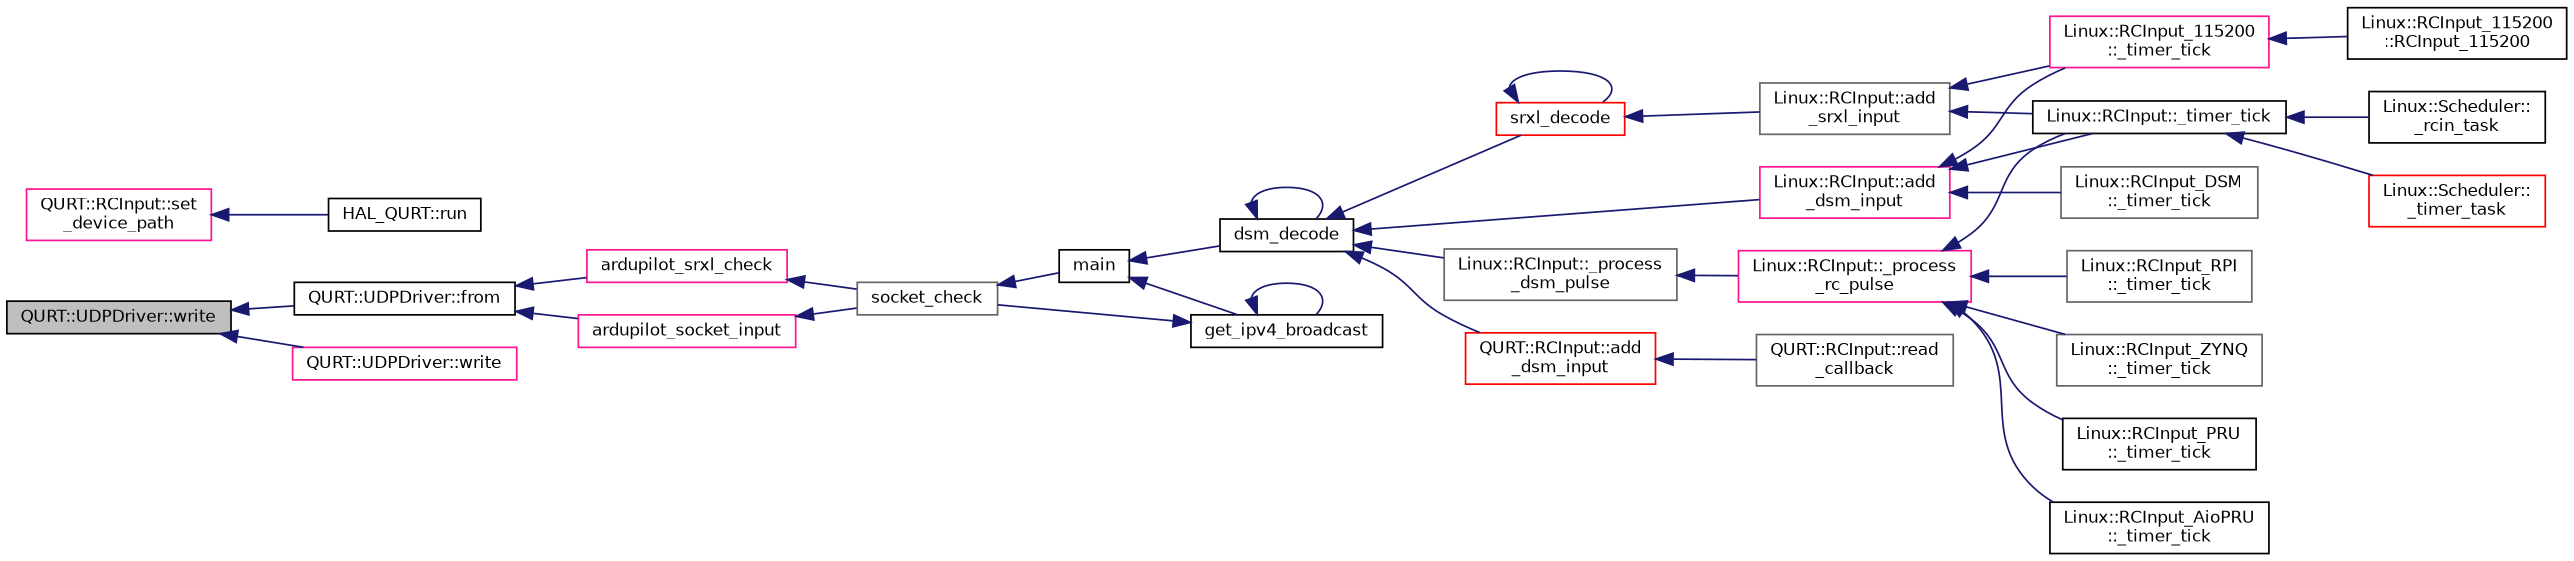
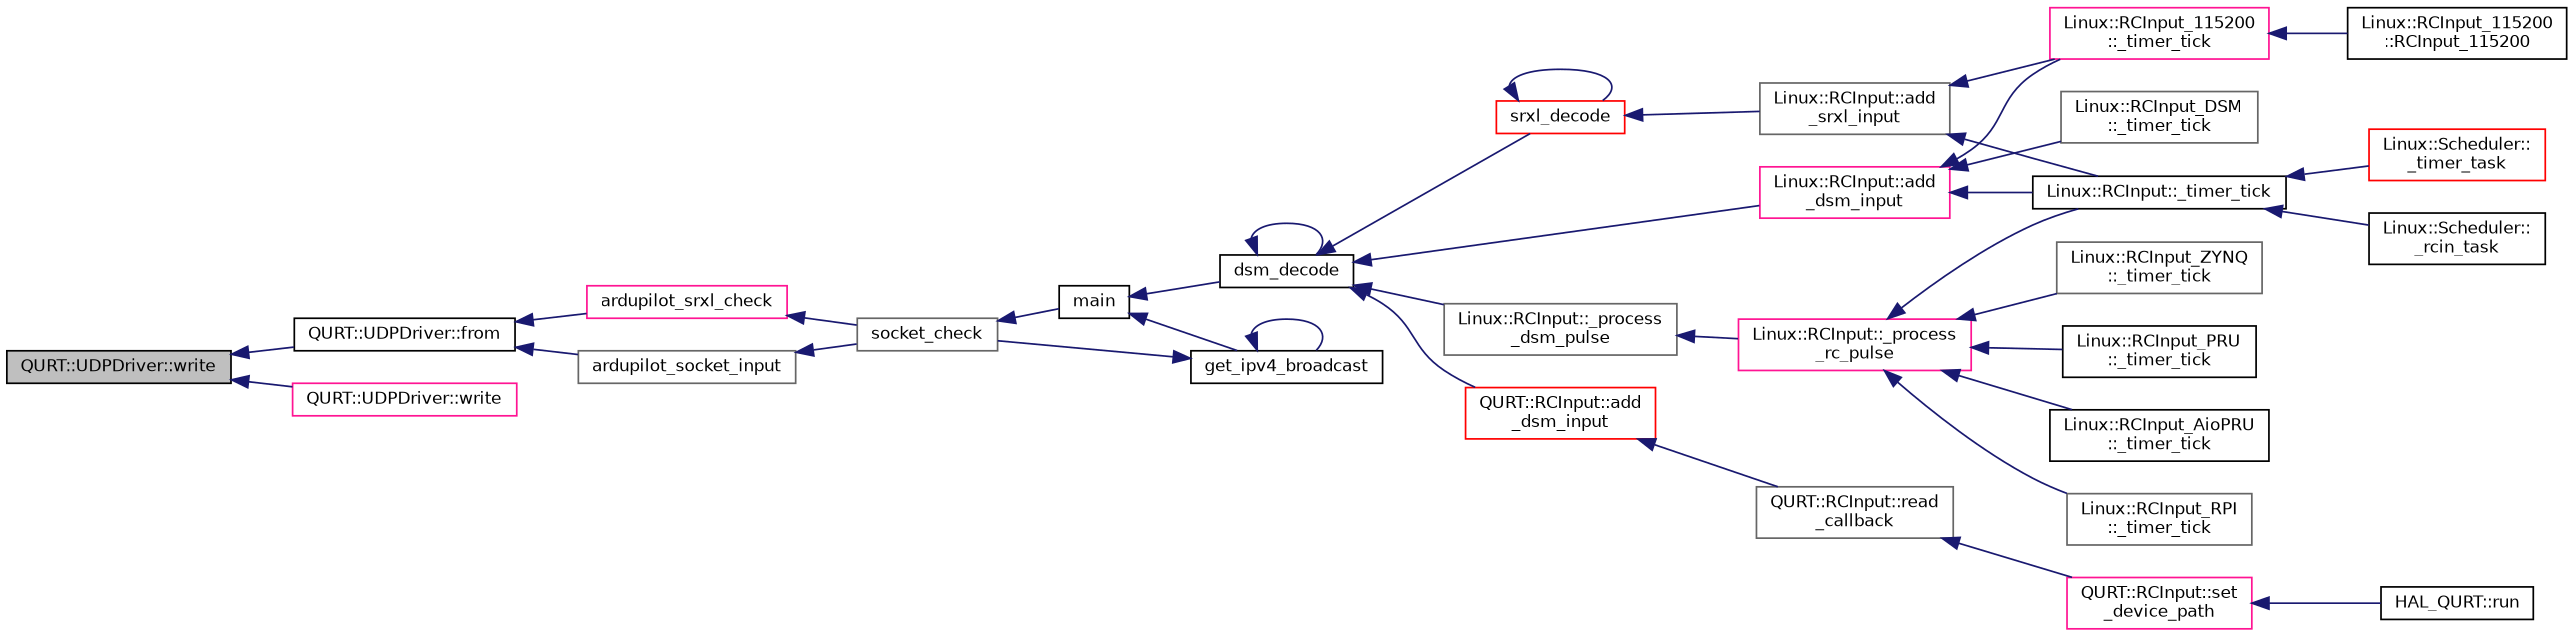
(687, 331) -> (687, 367)
none -> (2015, 560)
